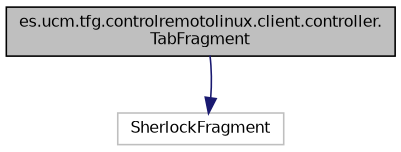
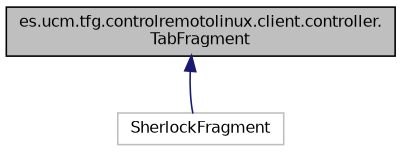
(211, 77) -> (190, 93)
